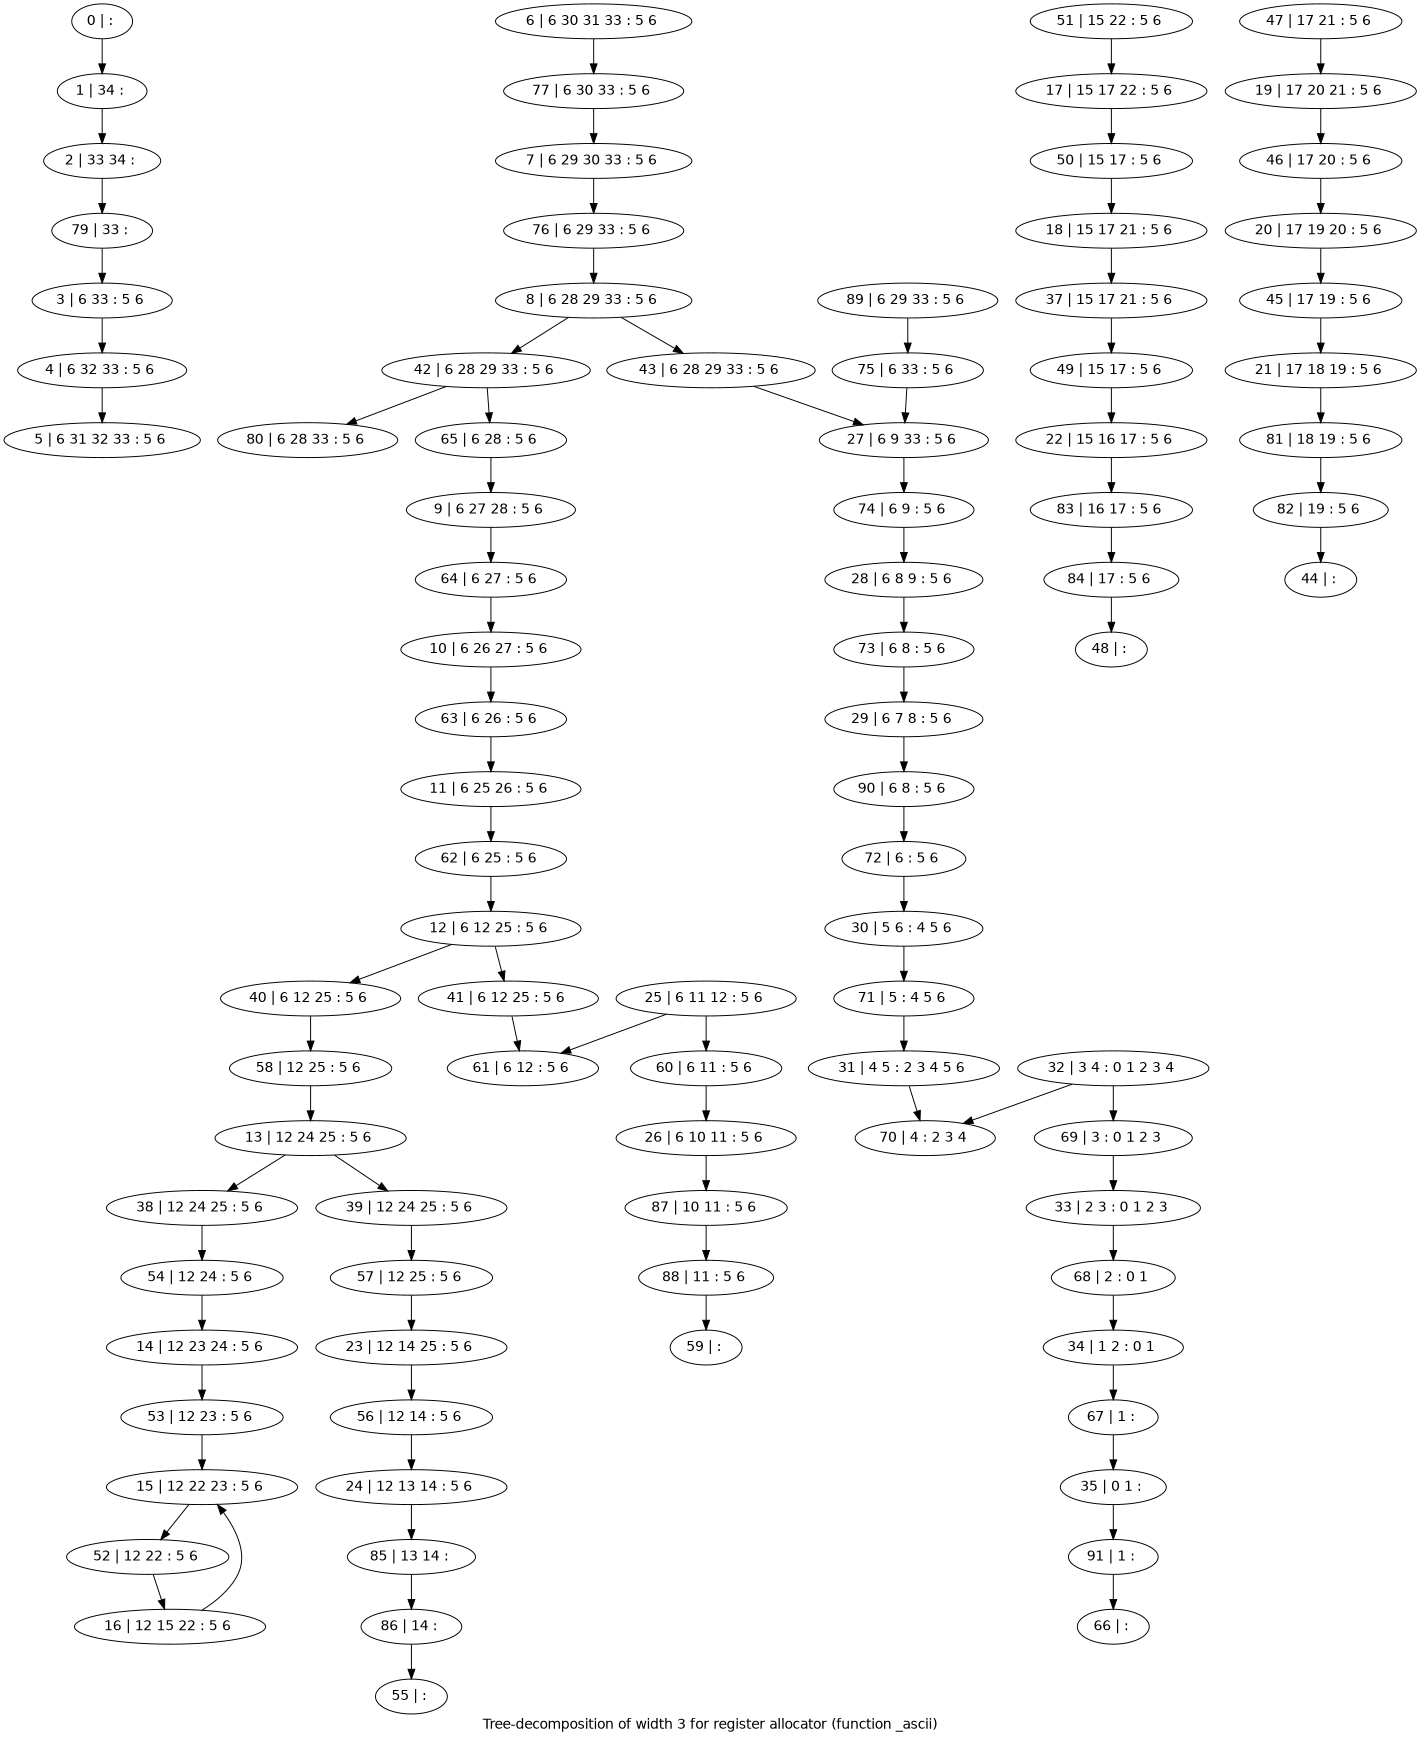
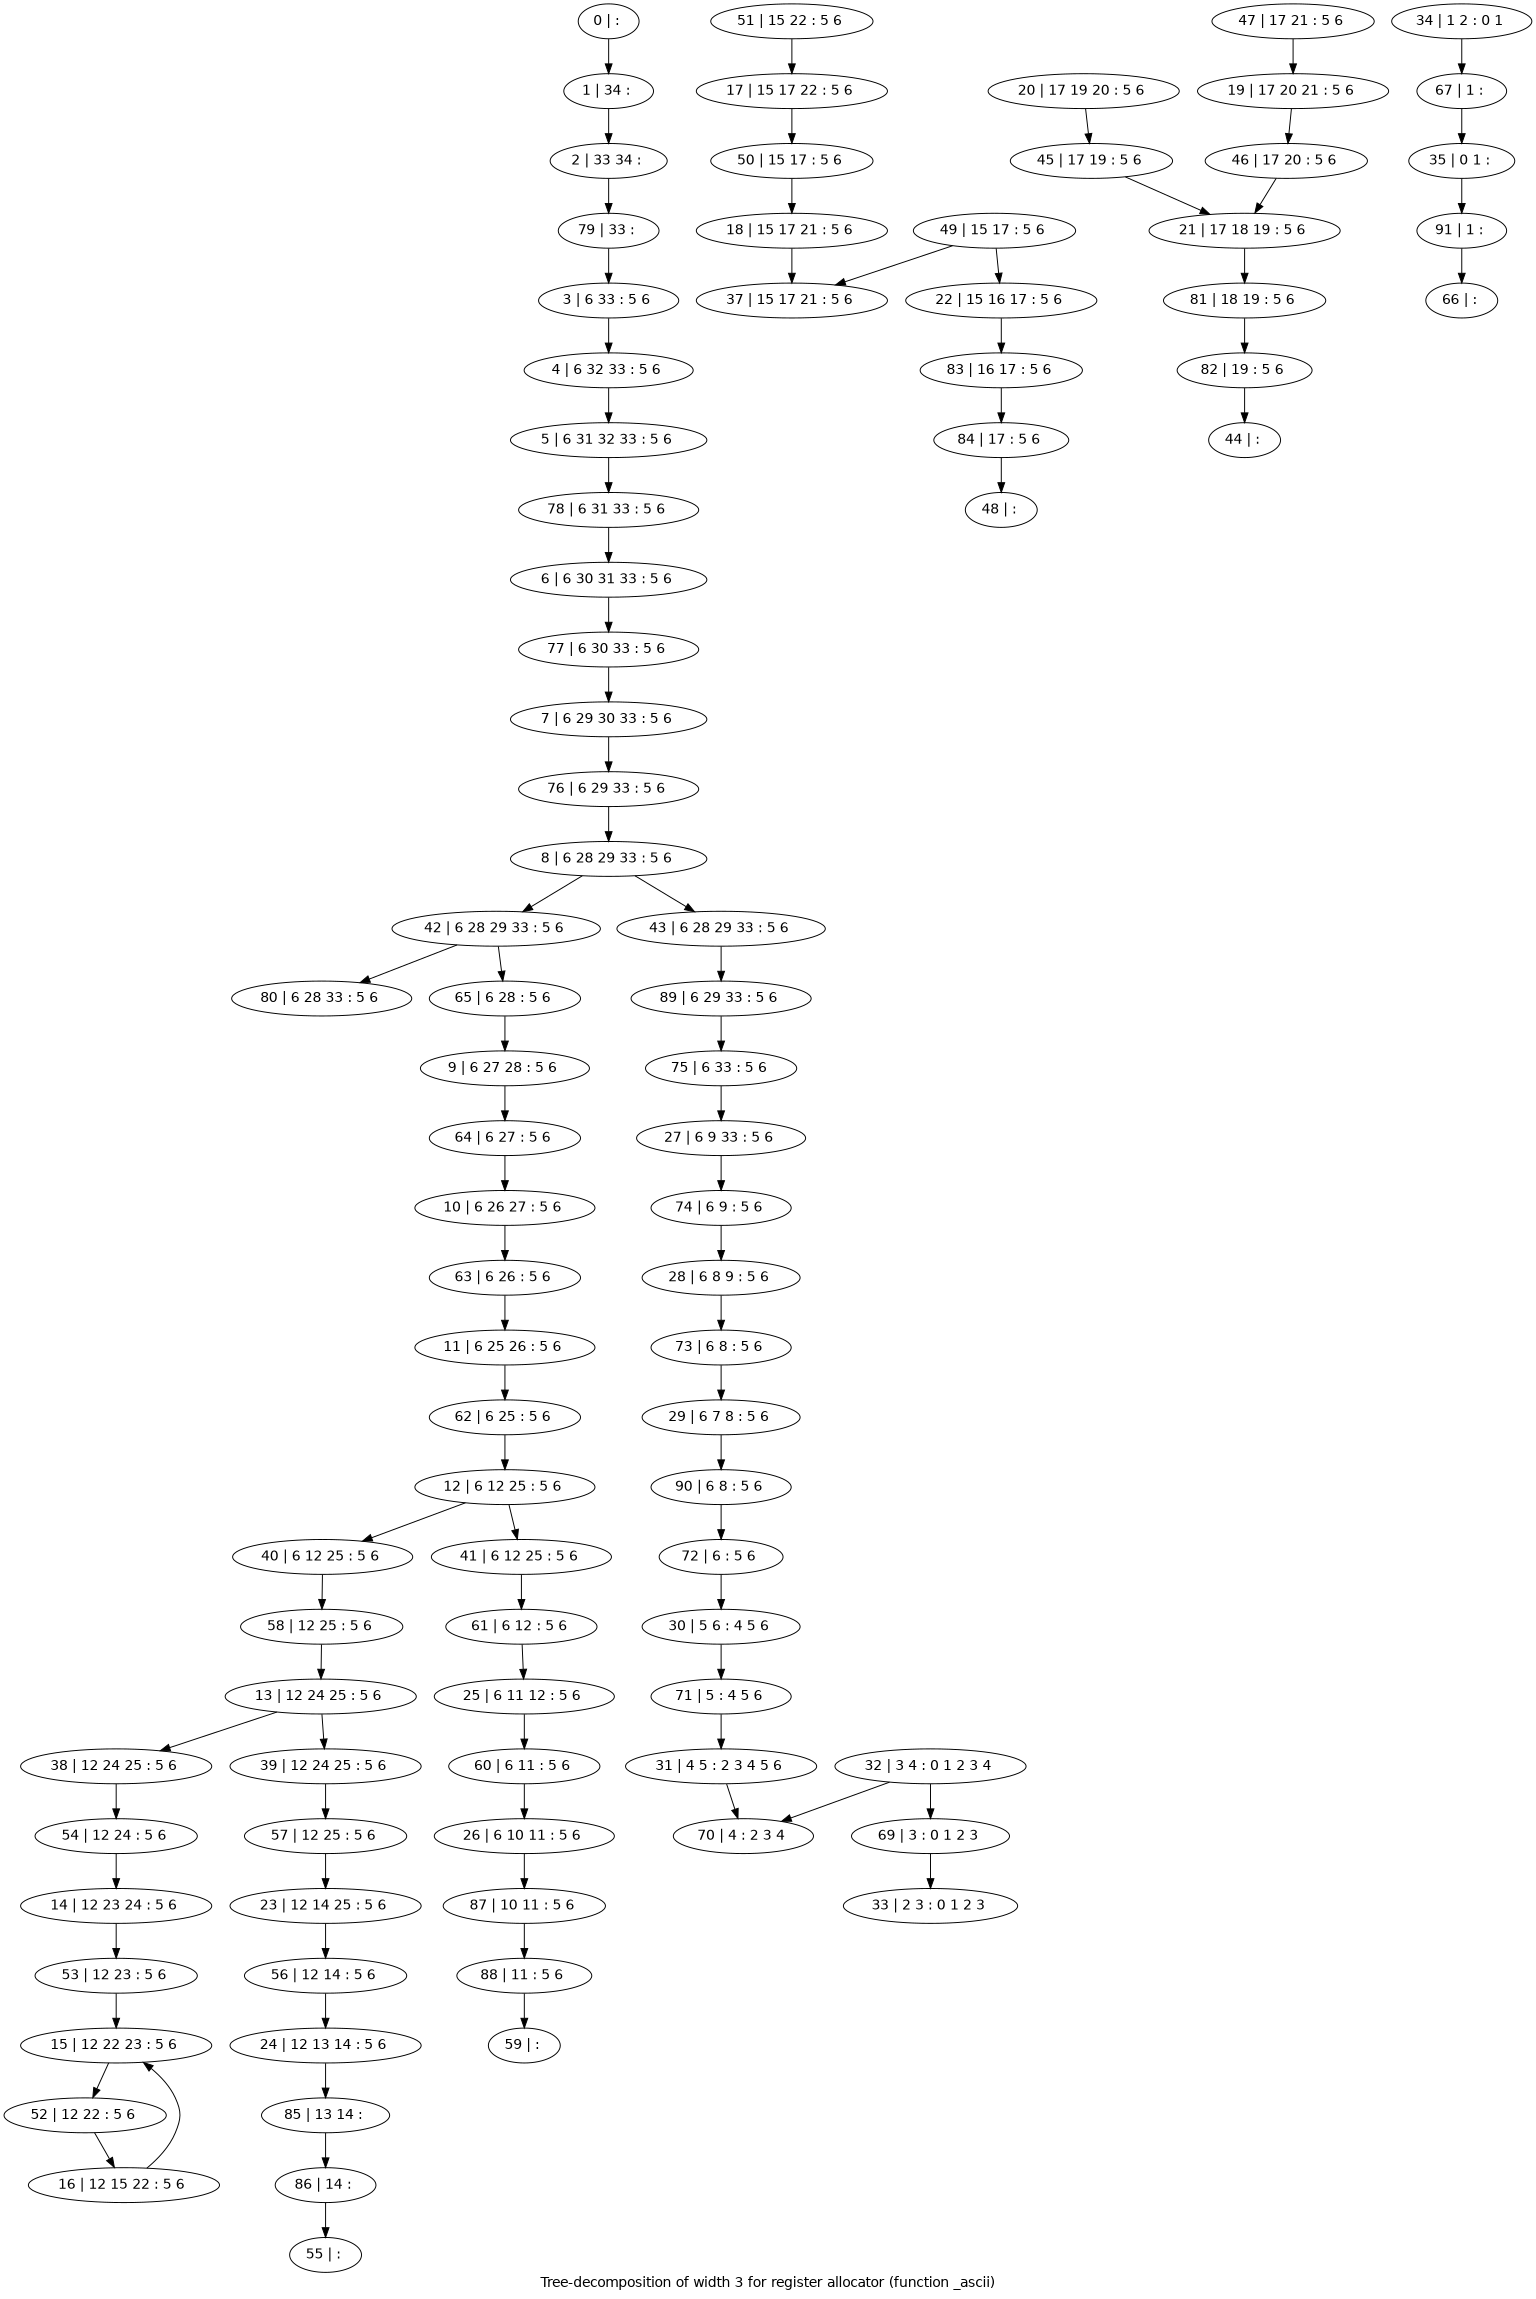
(1321, 191) -> (1268, 191)
(1111, 331) -> (899, 264)
(804, 404) -> (721, 959)
none -> (609, 510)
(618, 1032) -> (523, 1657)
(1113, 1278) -> none
